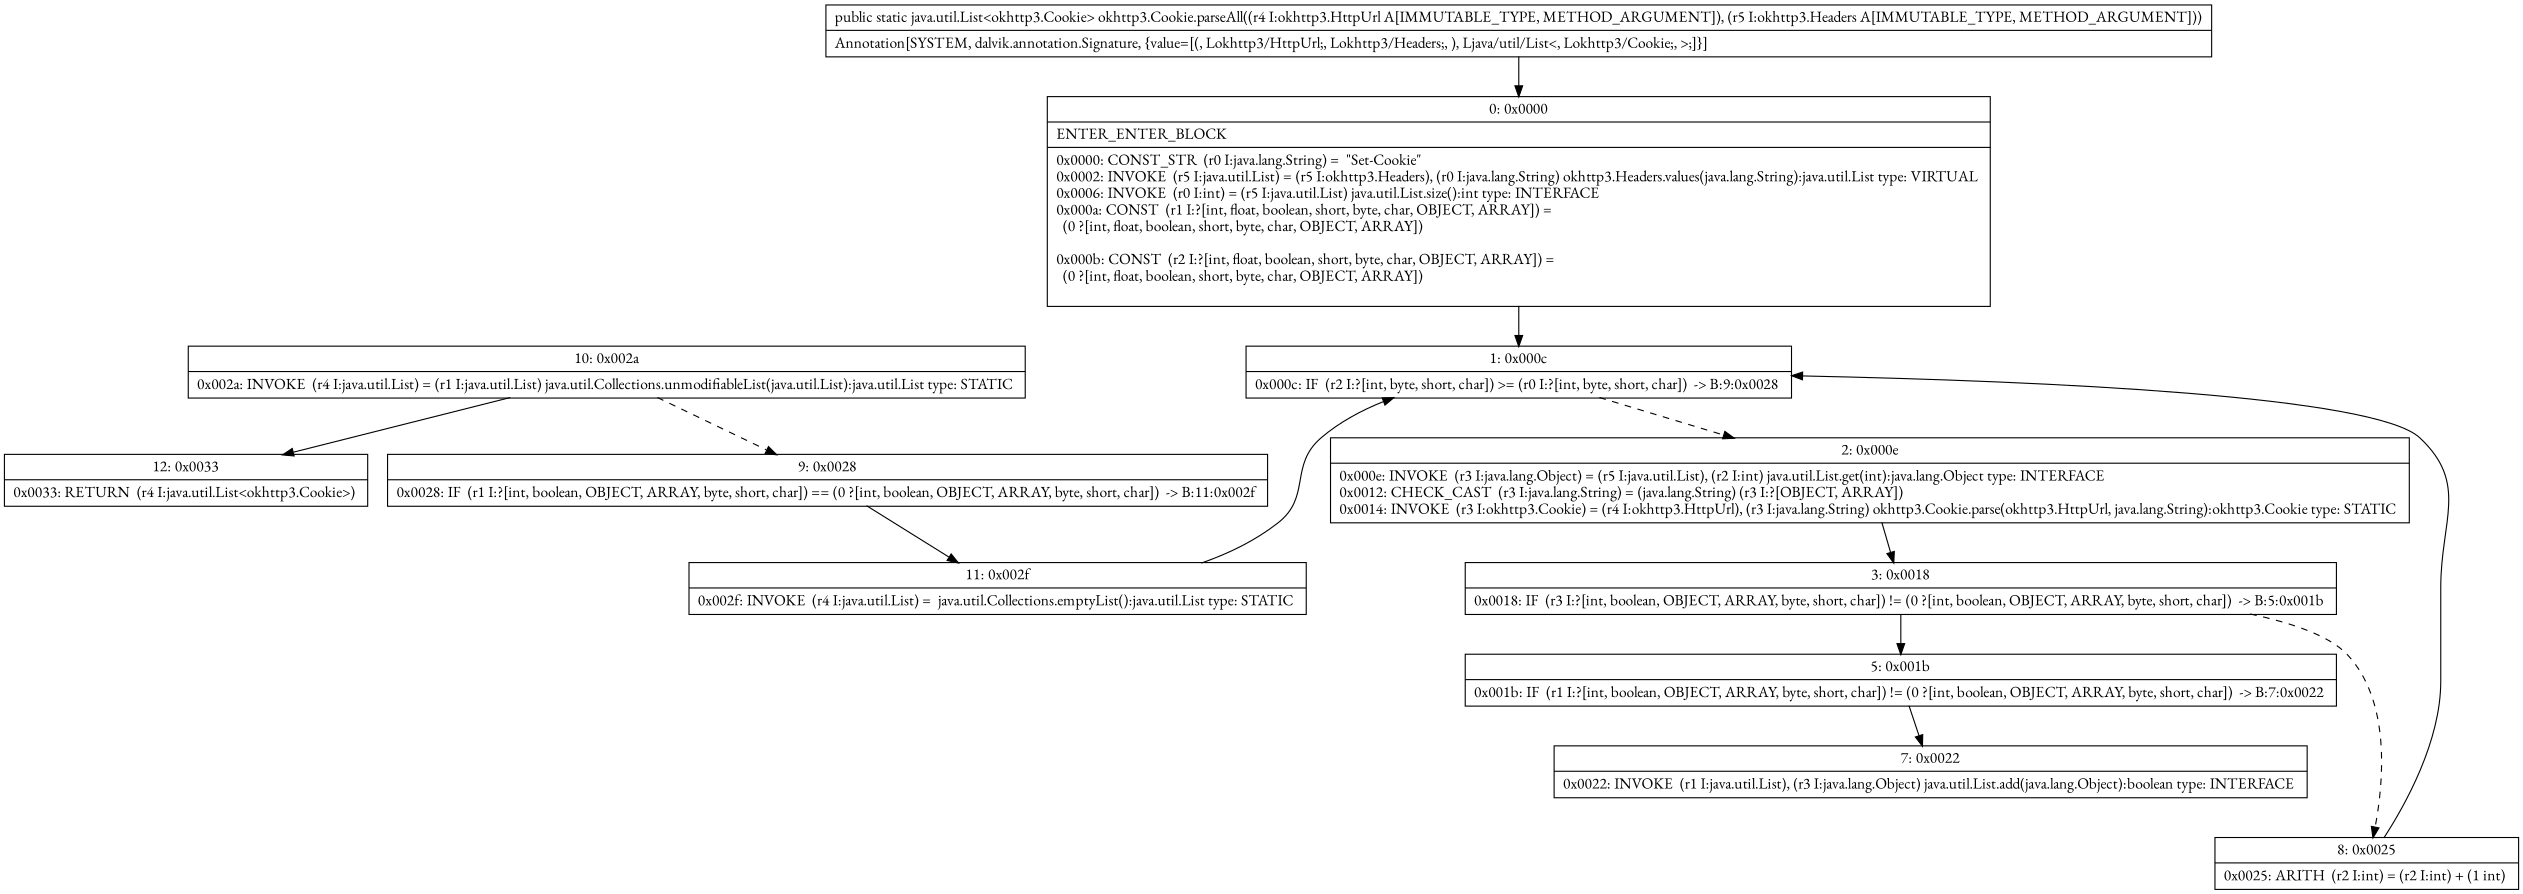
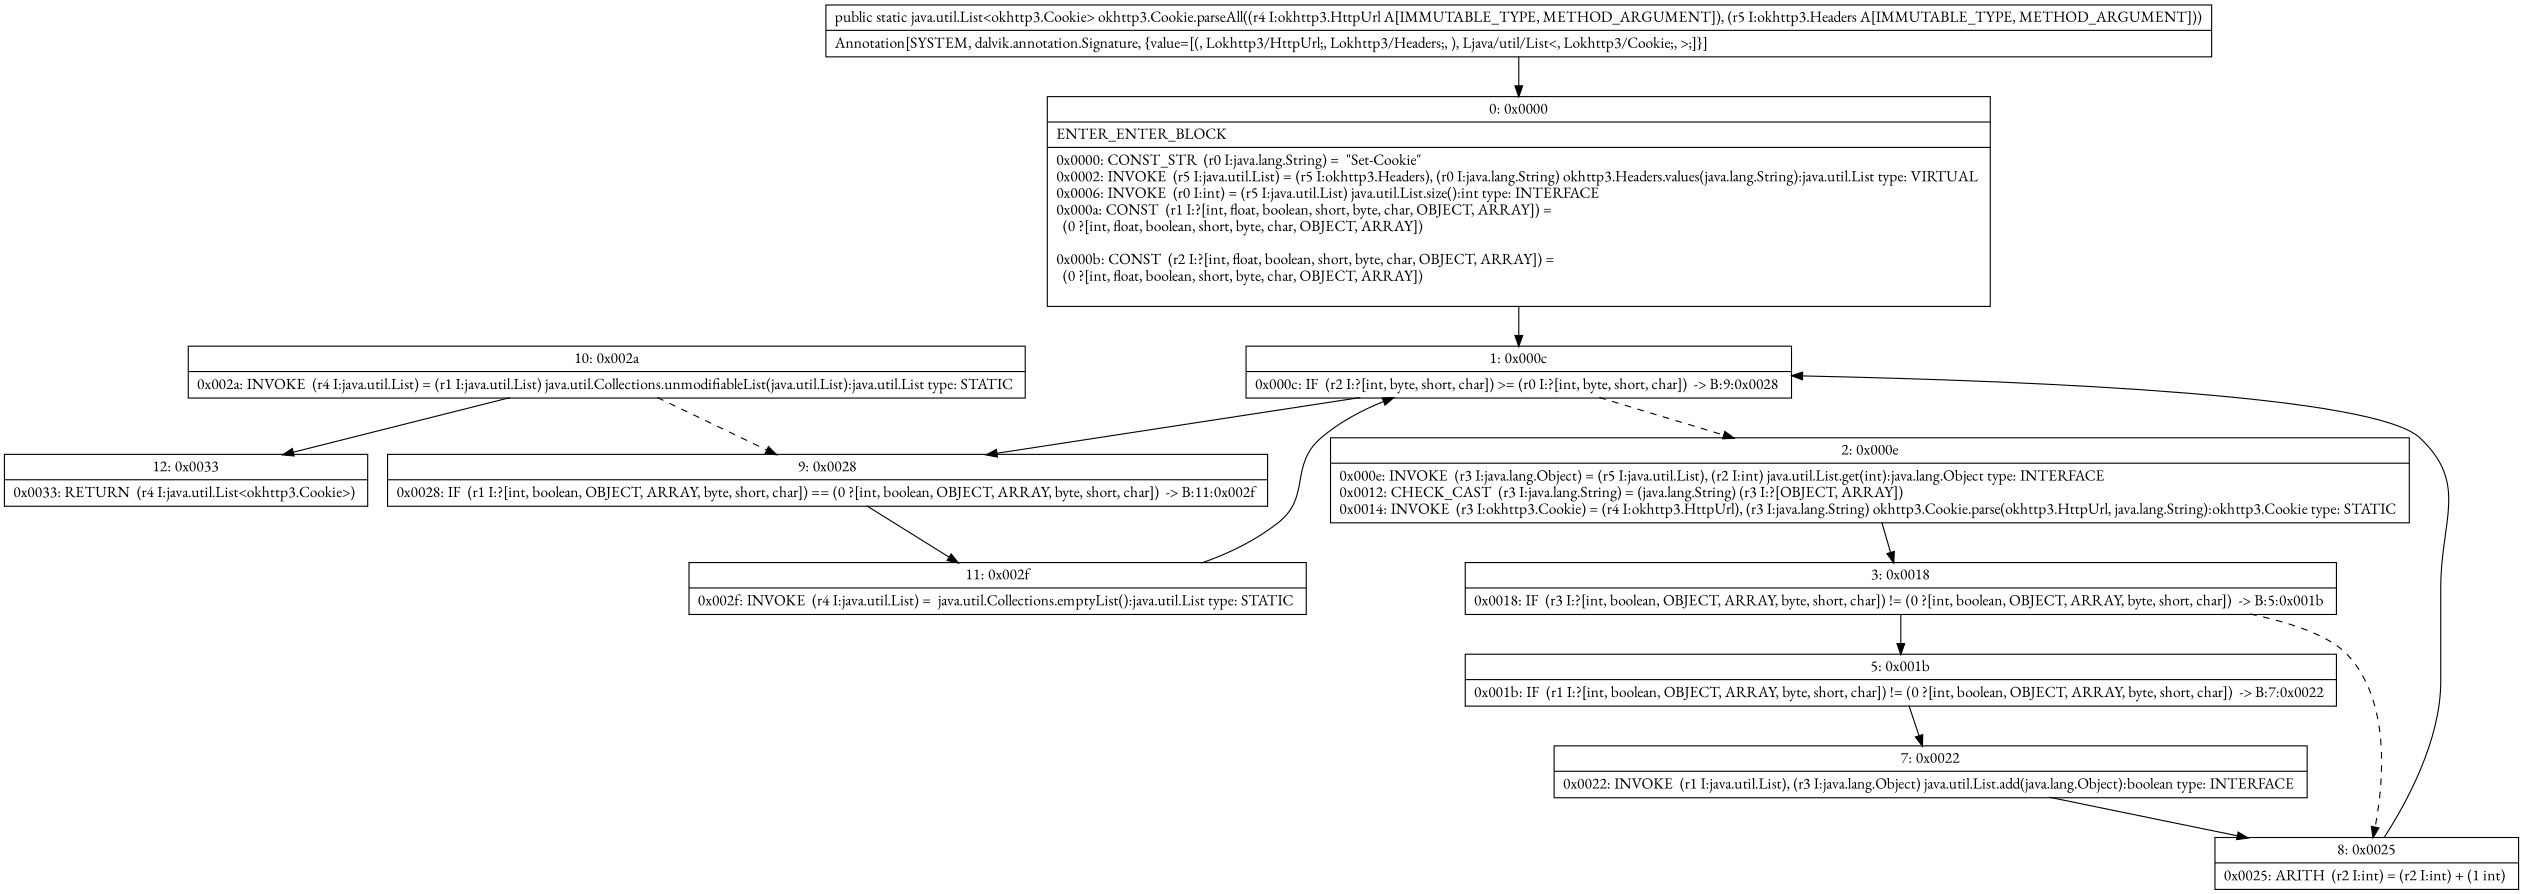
none -> (1179, 425)
none -> (2143, 817)
